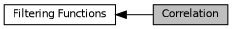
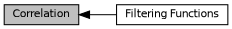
(140, 15) -> (103, 15)
